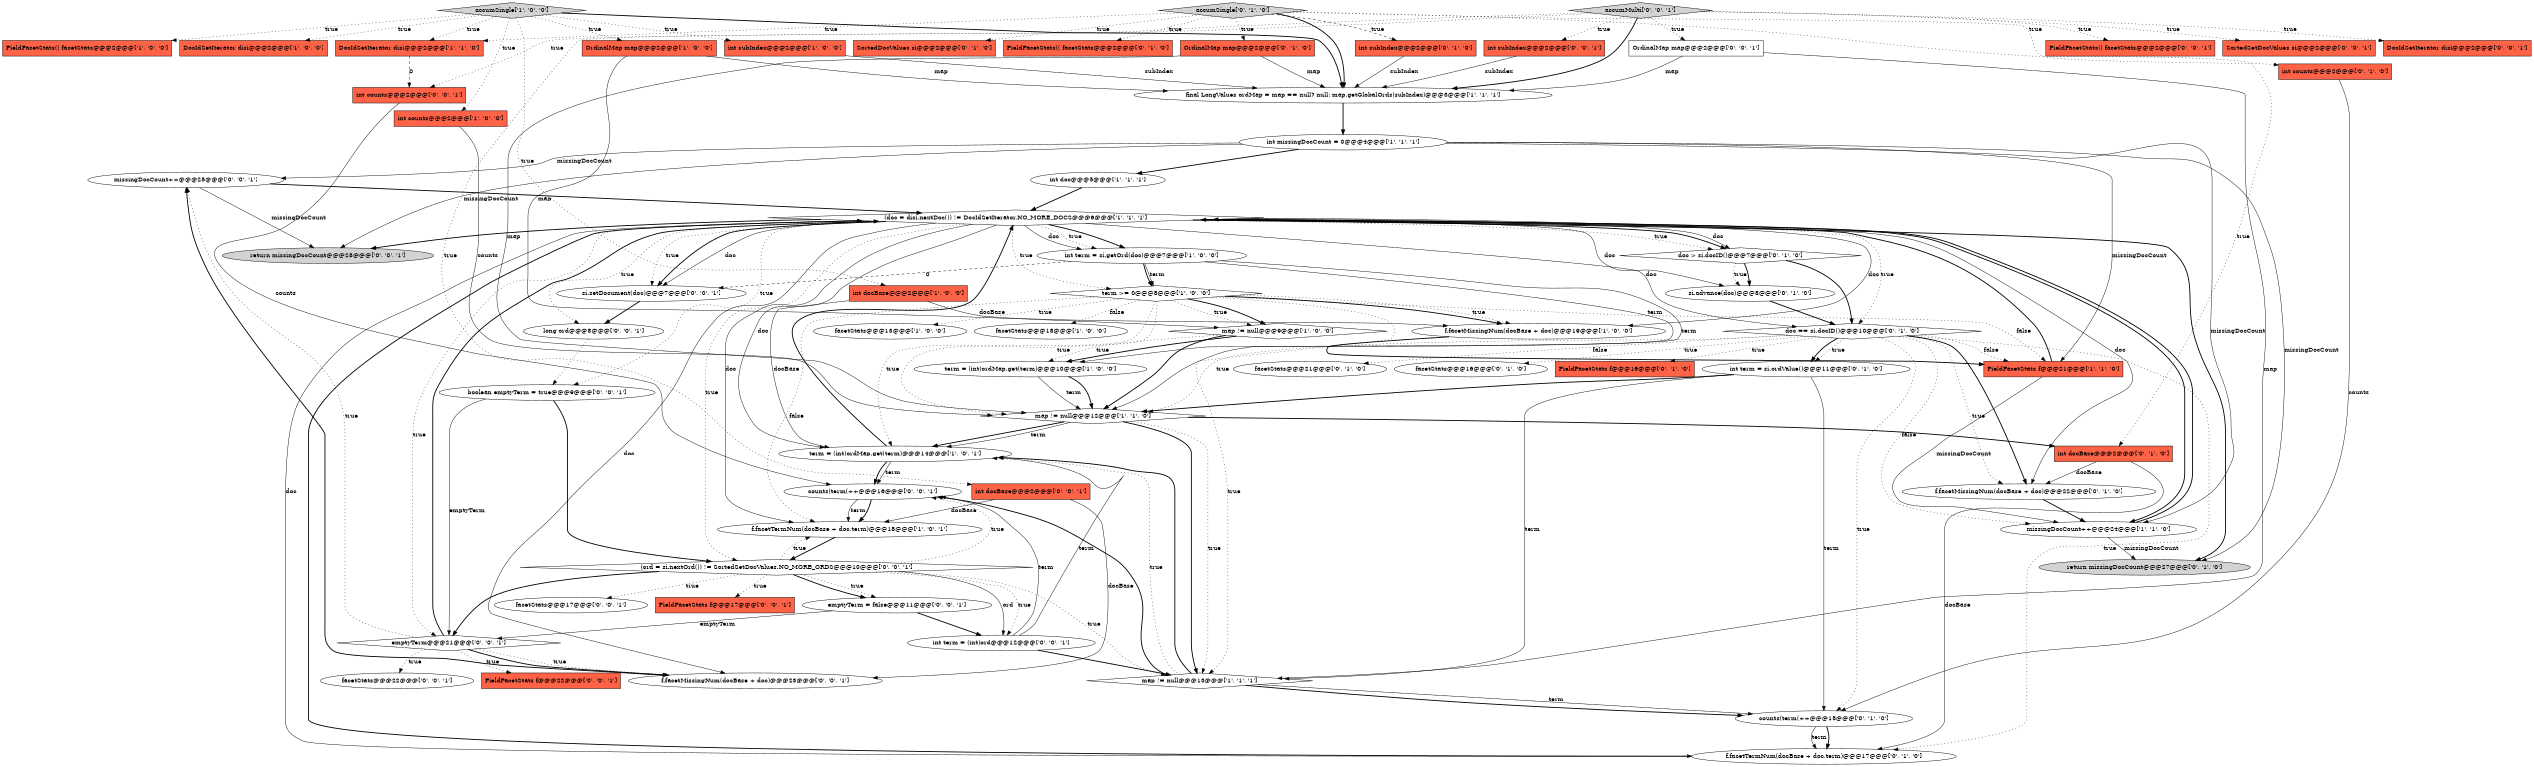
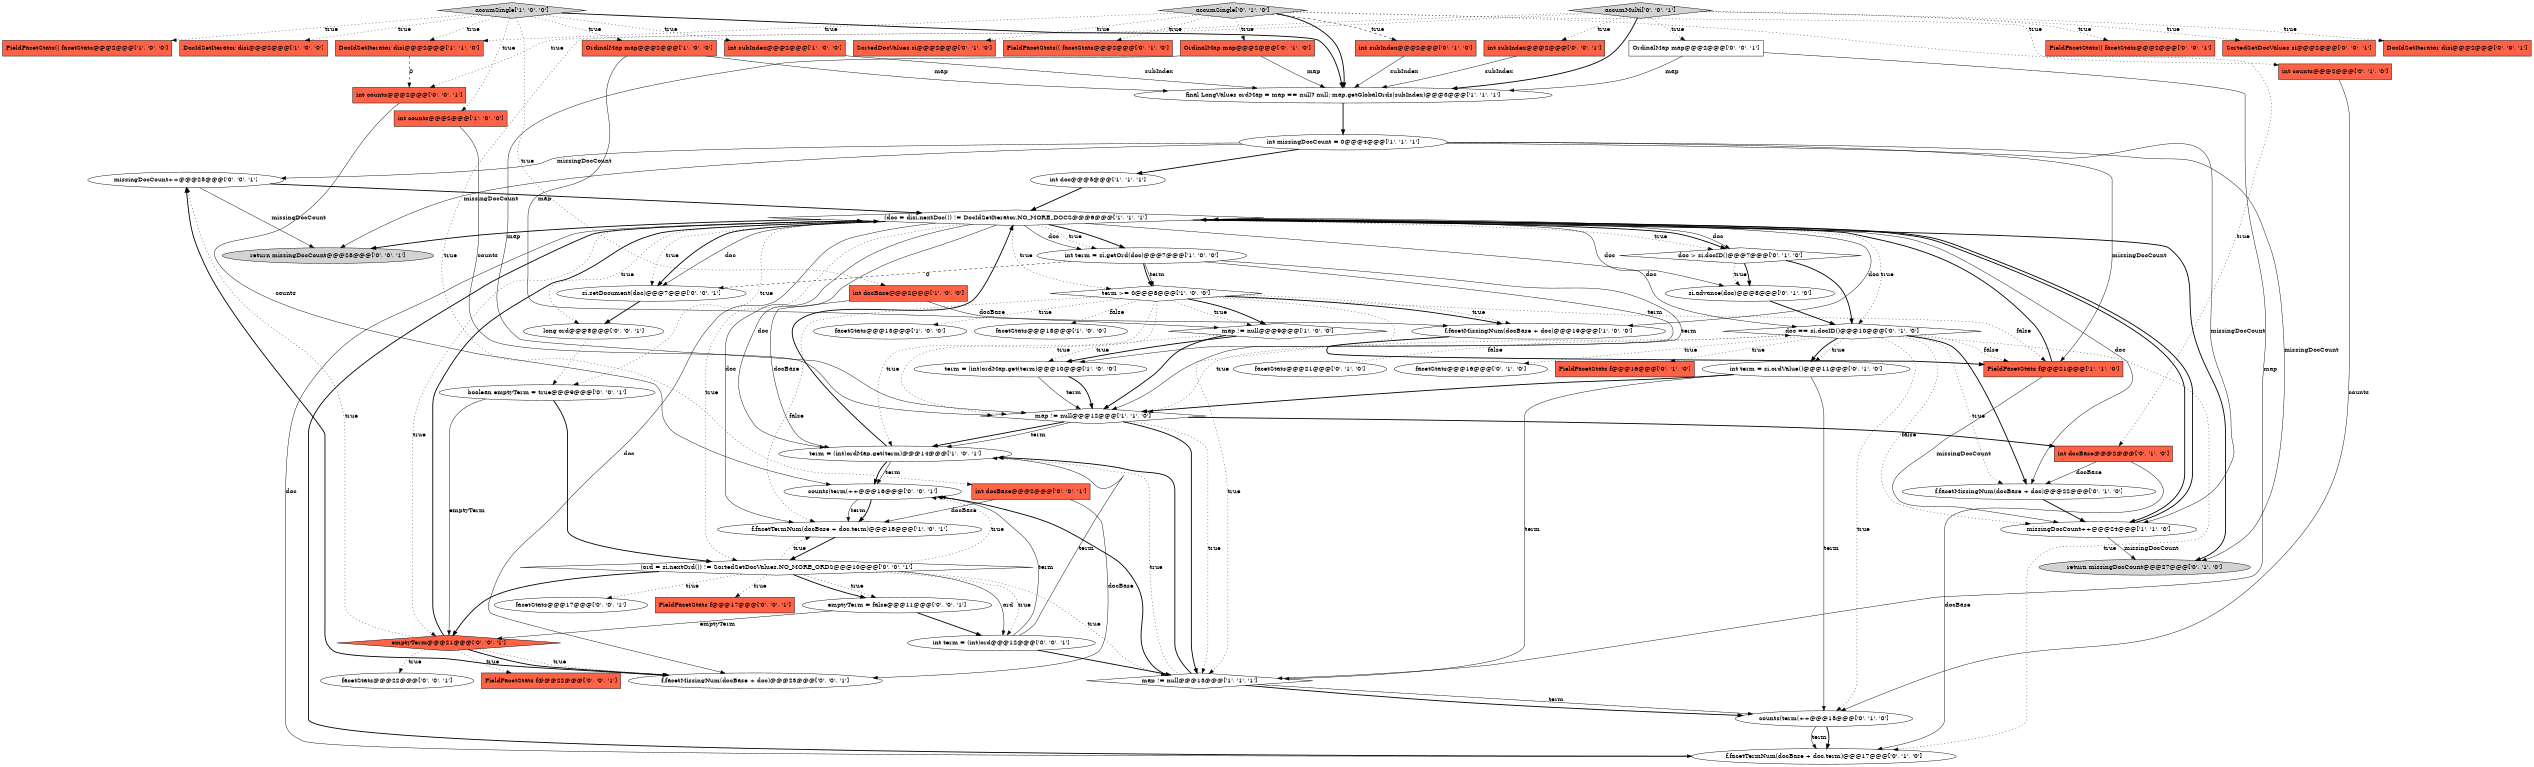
(1578, 348) -> (1460, 349)
(449, 643) -> (449, 643)
